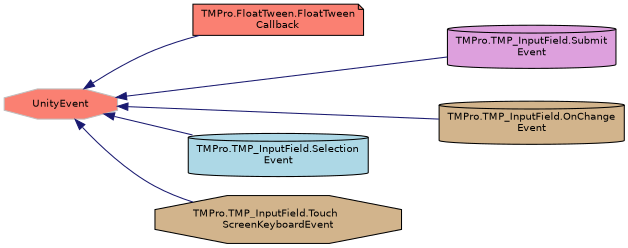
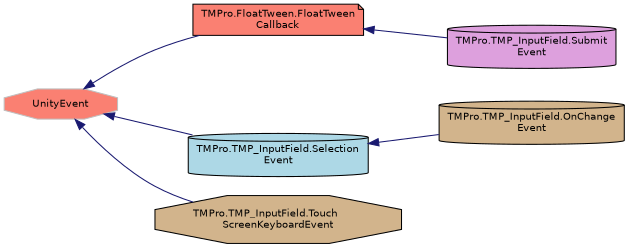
(287, 77) -> (411, 34)
(283, 113) -> (409, 138)
